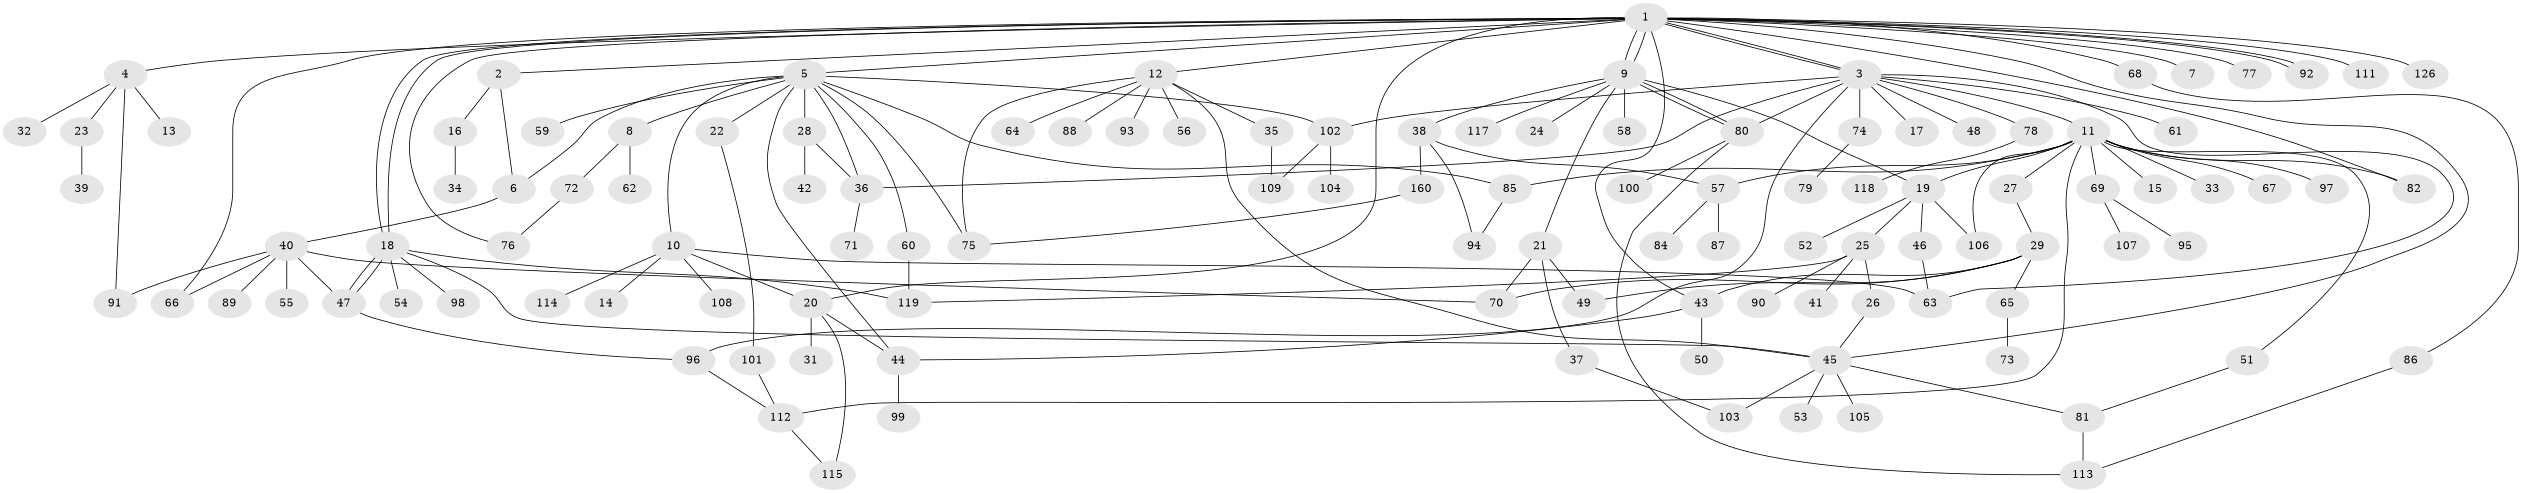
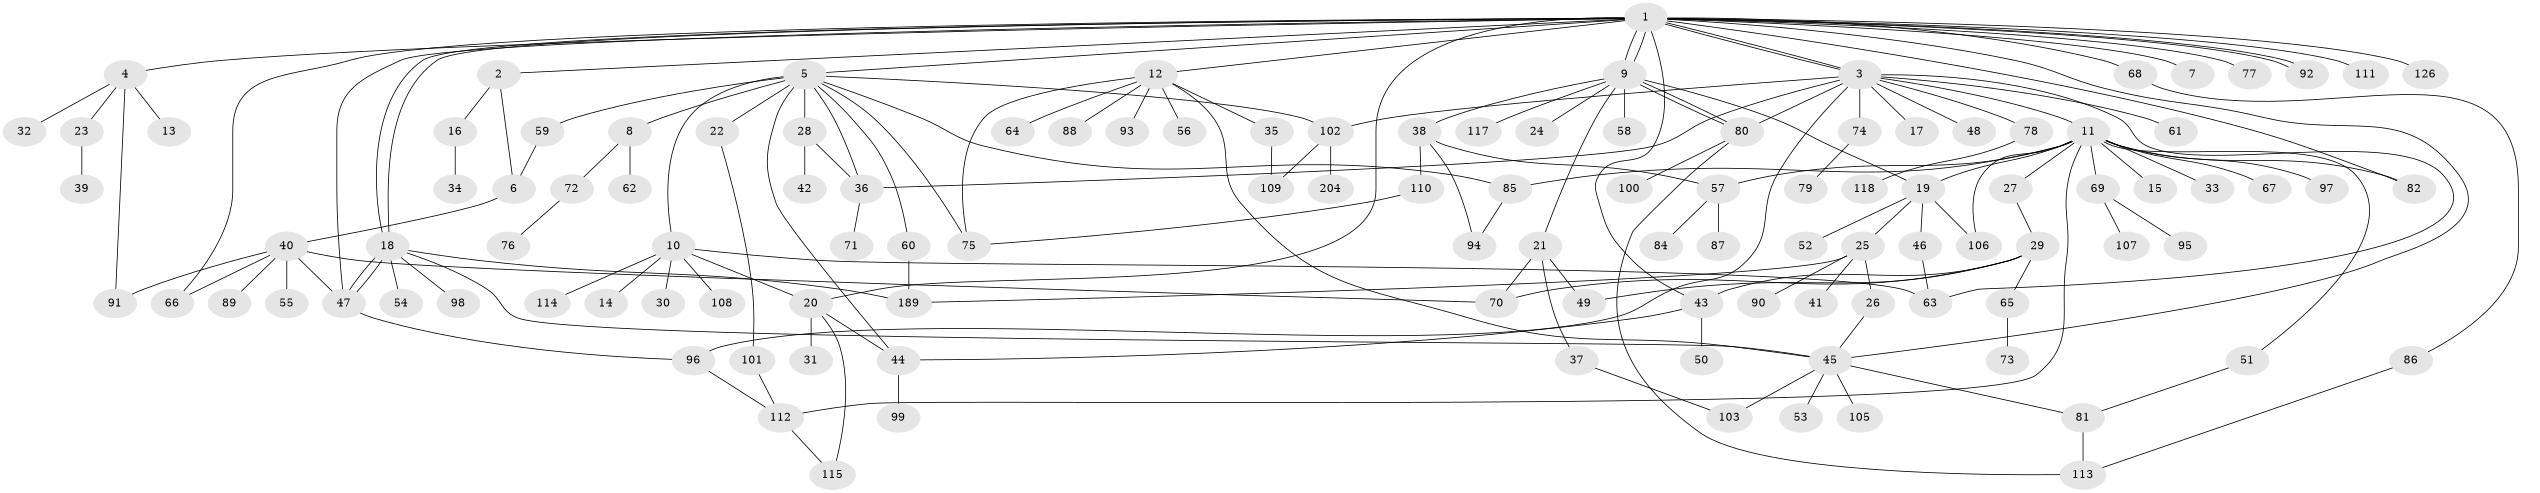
(575, 48) -> (882, 33)
(611, 113) -> (528, 161)
(1331, 189) -> (1331, 189)
(1421, 189) -> (1421, 189)
none -> (663, 303)
(909, 303) -> (909, 303)
